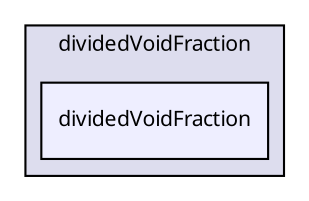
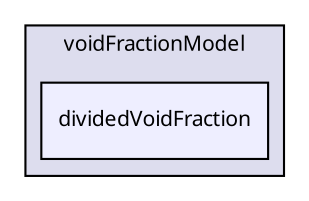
(155, 46) -> (155, 46)
